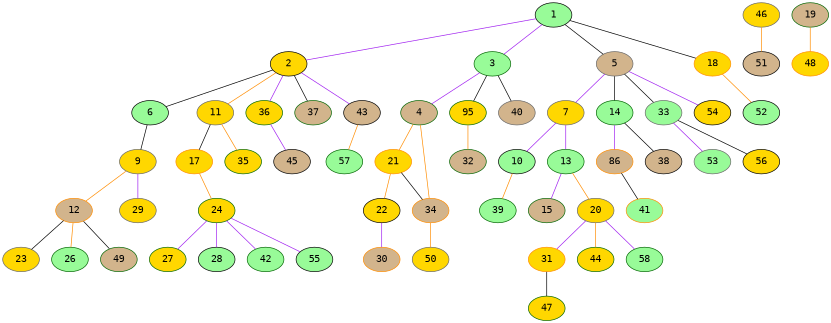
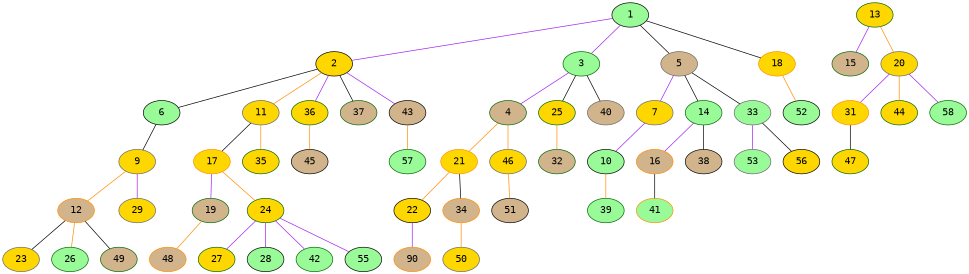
(810, 64) -> (168, 259)
(468, 113) -> (557, 113)
(712, 113) -> none
(278, 137) -> (310, 137)
(566, 137) -> none
(425, 162) -> (508, 137)
(566, 162) -> (875, 15)
(615, 162) -> (655, 162)
none -> (211, 186)
(382, 259) -> (412, 259)
